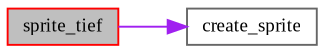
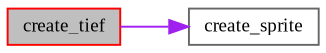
(63, 27) -> (64, 27)
